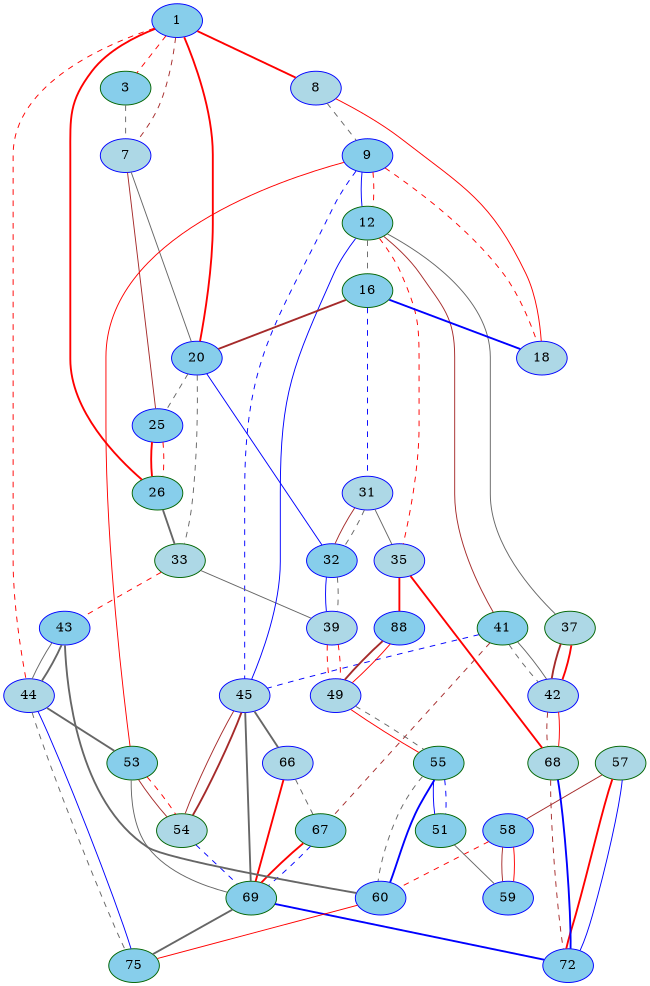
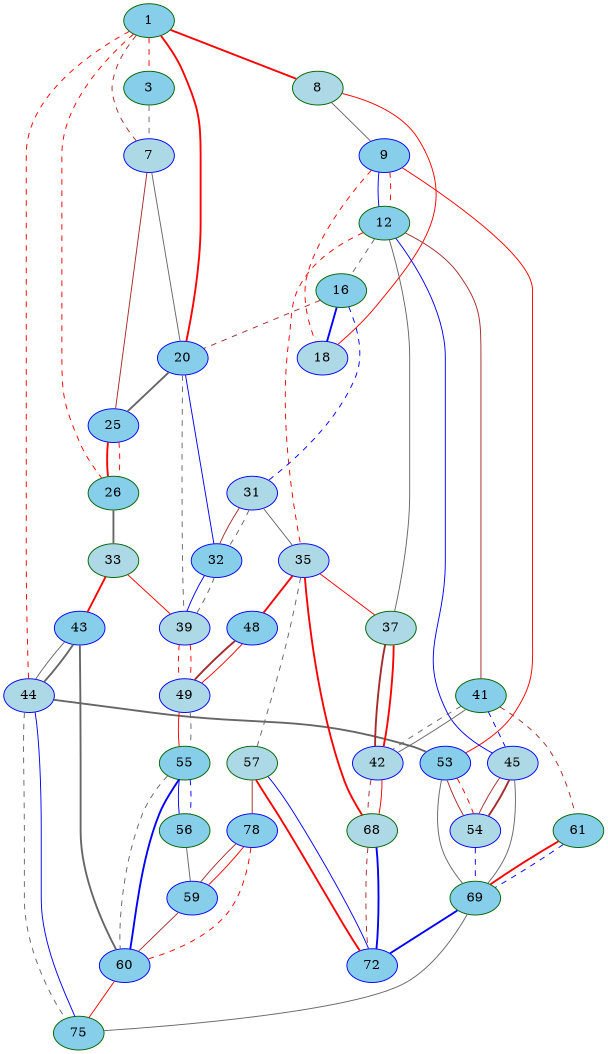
(177, 21) -> (149, 21)
(316, 88) -> (318, 88)
(342, 122) -> (351, 122)
(70, 246) -> (62, 249)
(282, 324) -> (262, 324)
(177, 392) -> (148, 392)
(250, 413) -> none
(196, 460) -> (182, 493)
(122, 594) -> (97, 594)
(256, 594) -> (149, 594)
none -> (347, 594)
(399, 628) -> (252, 628)
none -> (281, 663)
(132, 763) -> (445, 763)
(288, 763) -> none
(248, 797) -> (512, 835)
(182, 831) -> (475, 831)
(321, 831) -> (578, 831)
(441, 831) -> (185, 831)
(508, 831) -> (252, 831)
none -> (159, 932)
(193, 932) -> (303, 1010)
